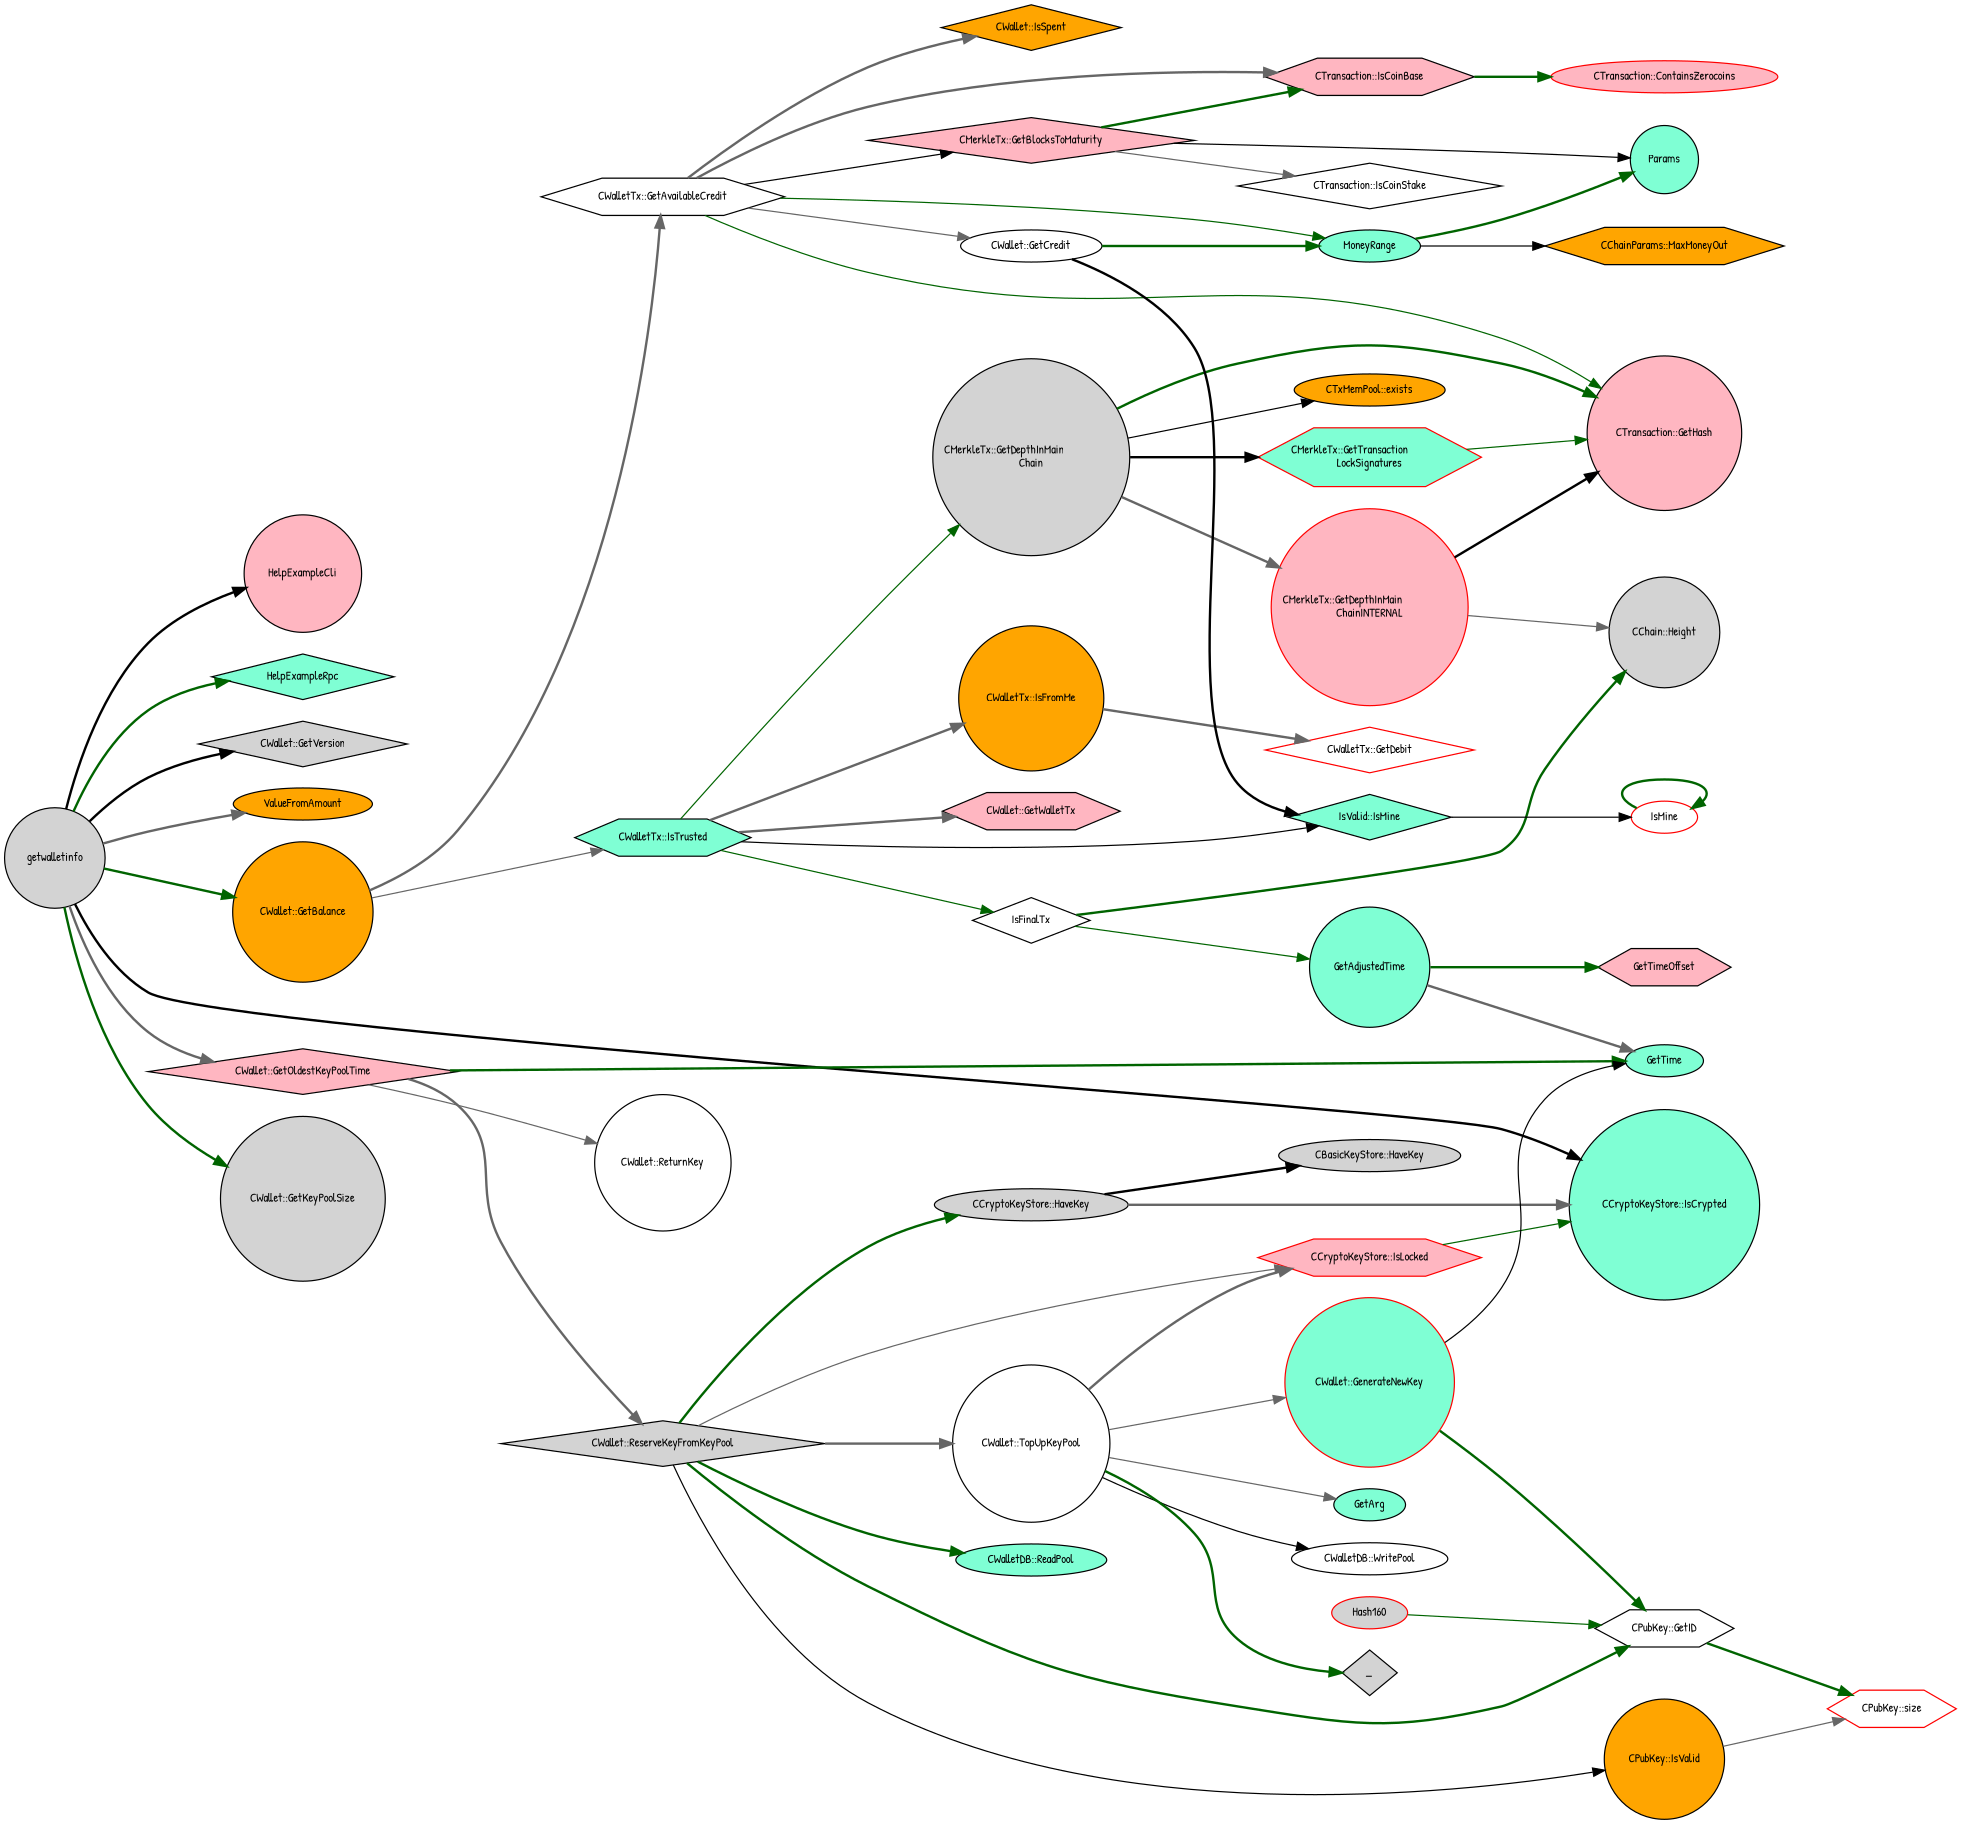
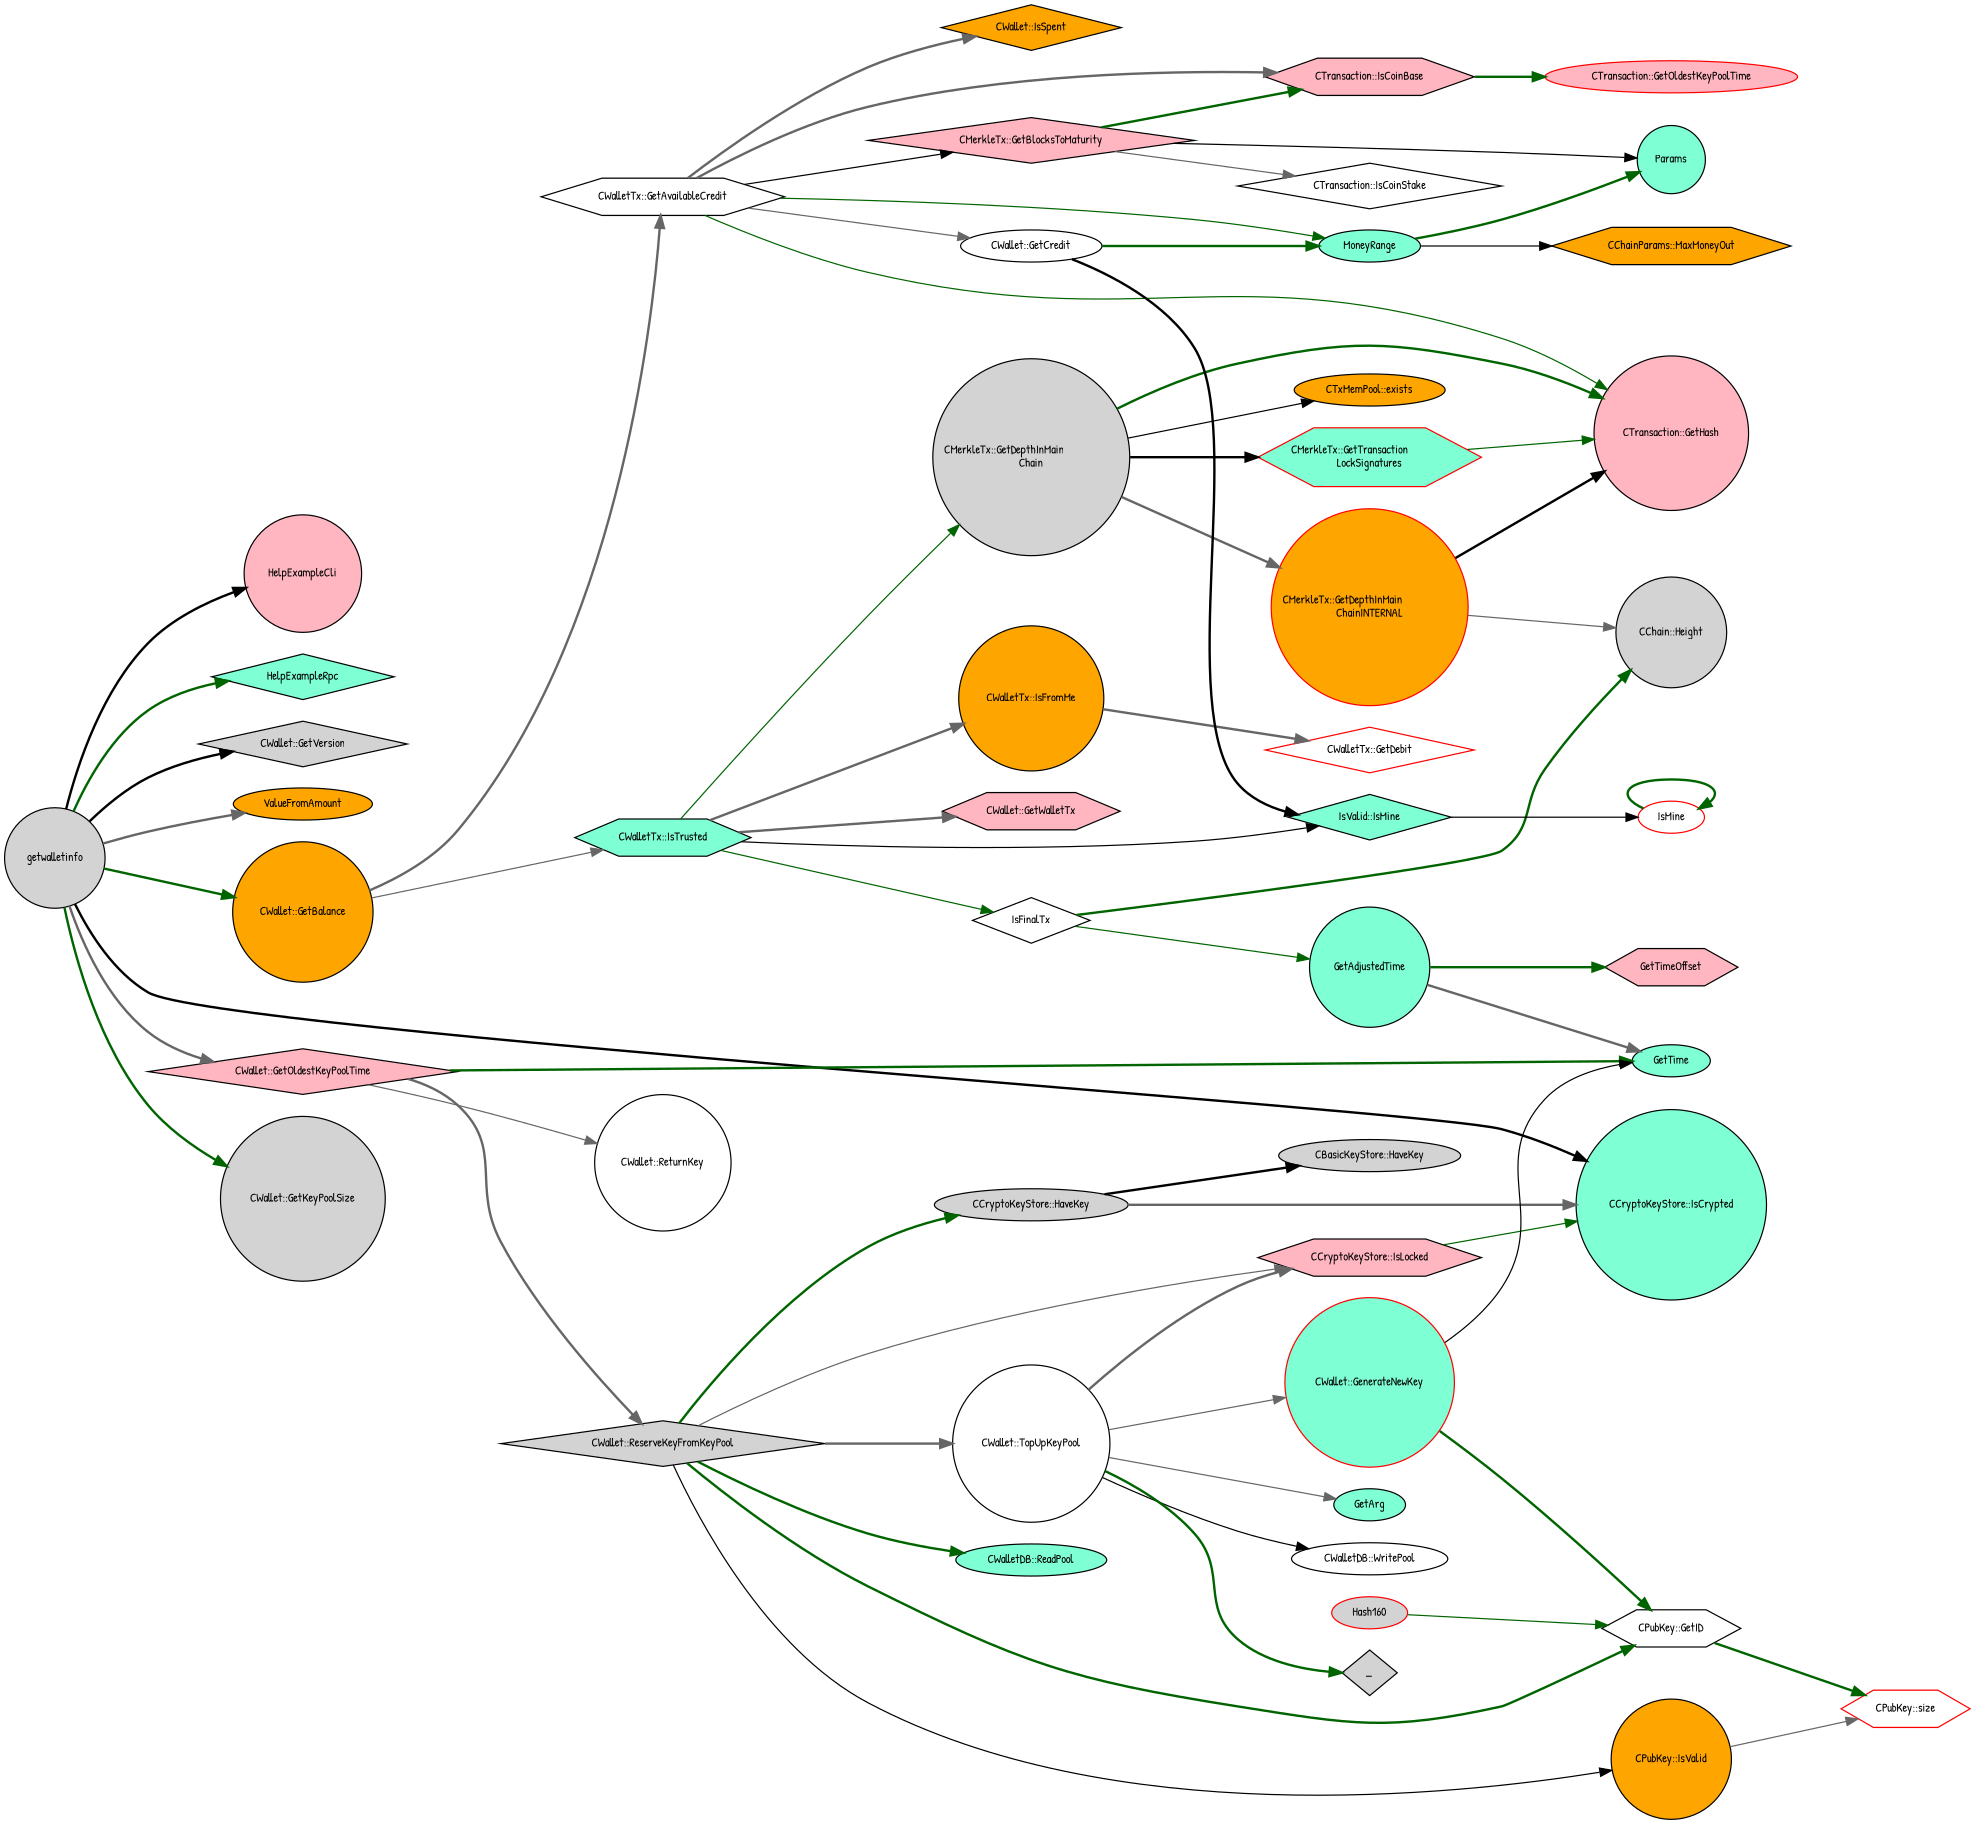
(1664, 77) -> (1671, 77)
(1370, 607) -> (1370, 607)
(1370, 1258) -> (1370, 1258)
